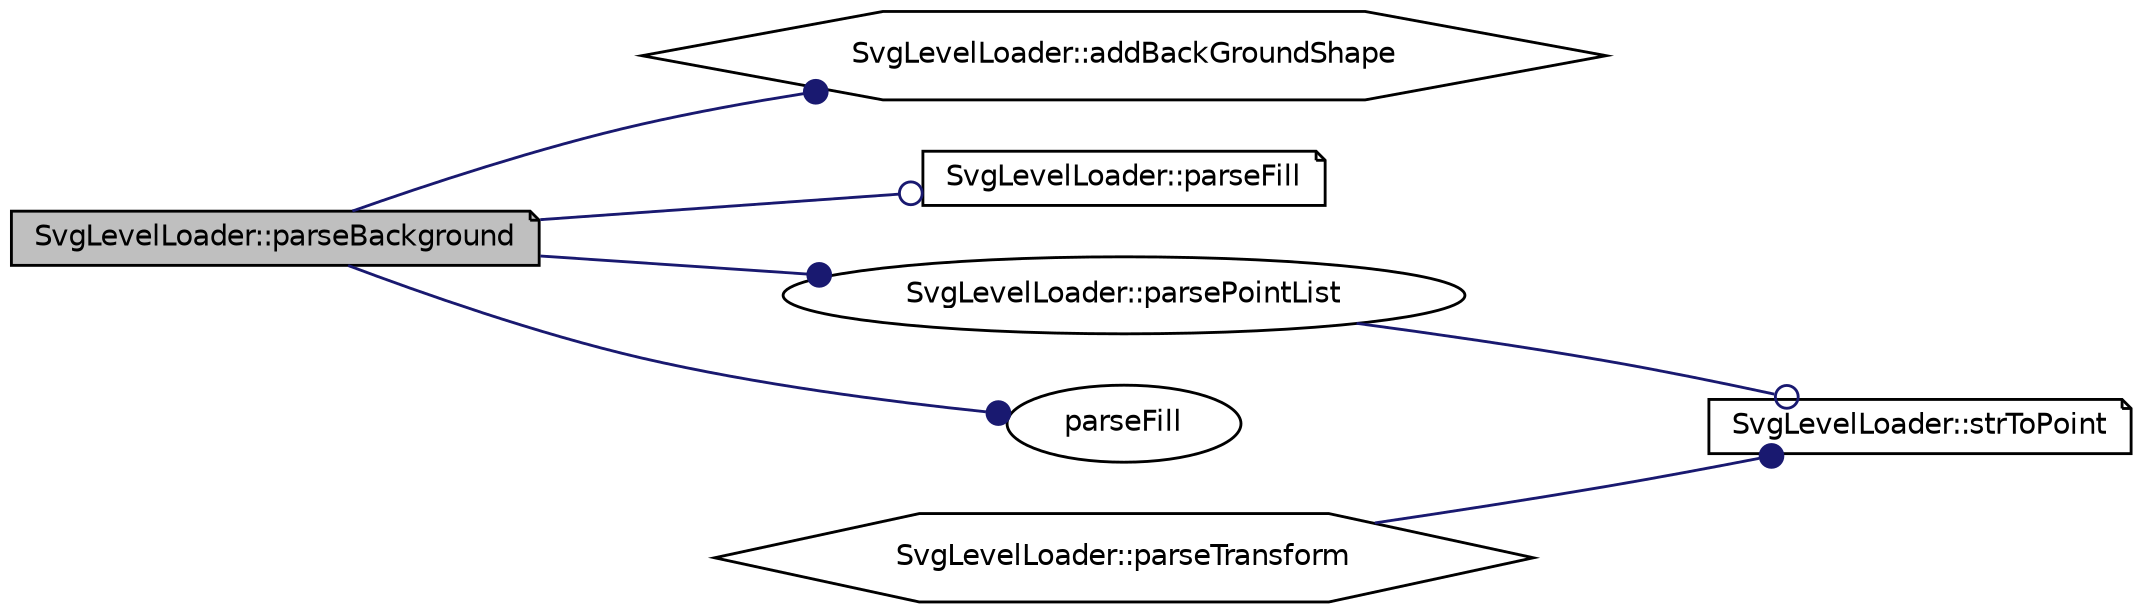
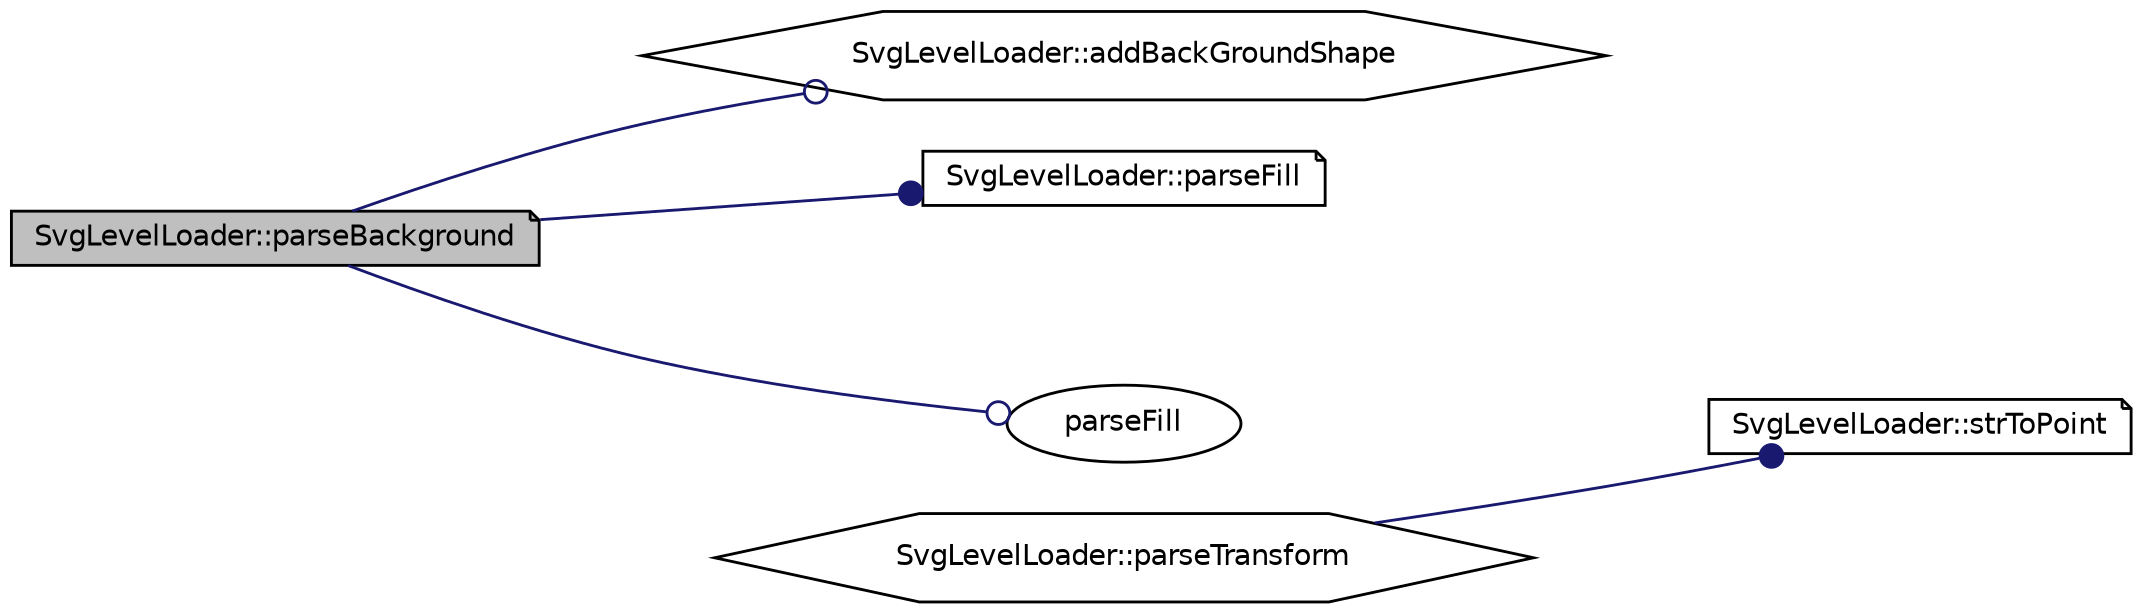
(575, 141) -> (575, 141)
(720, 207) -> (720, 207)
(1124, 295) -> none
(662, 362) -> (662, 362)
